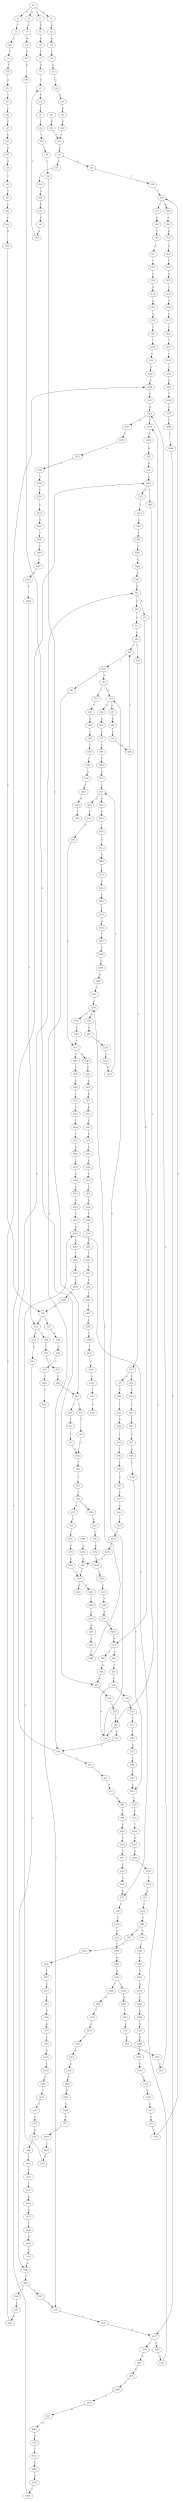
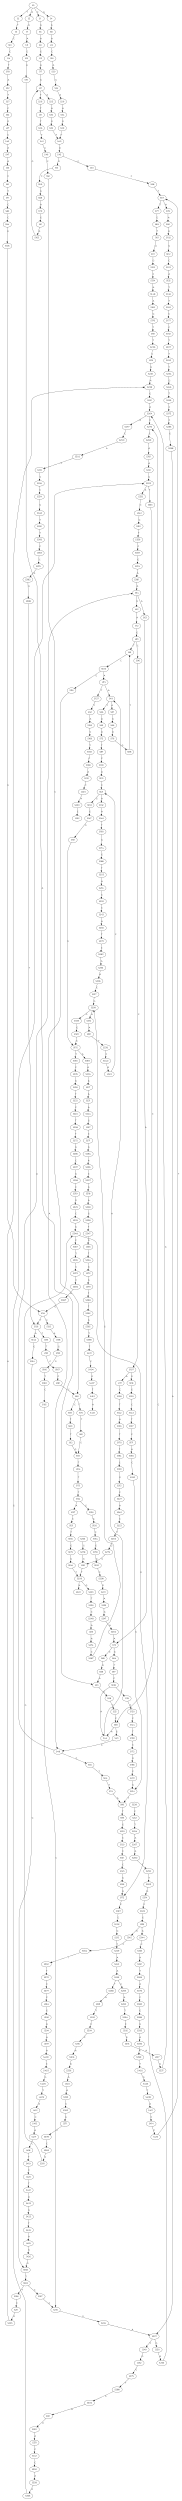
none -> (51, 102)
(133, 1797) -> (128, 1798)
